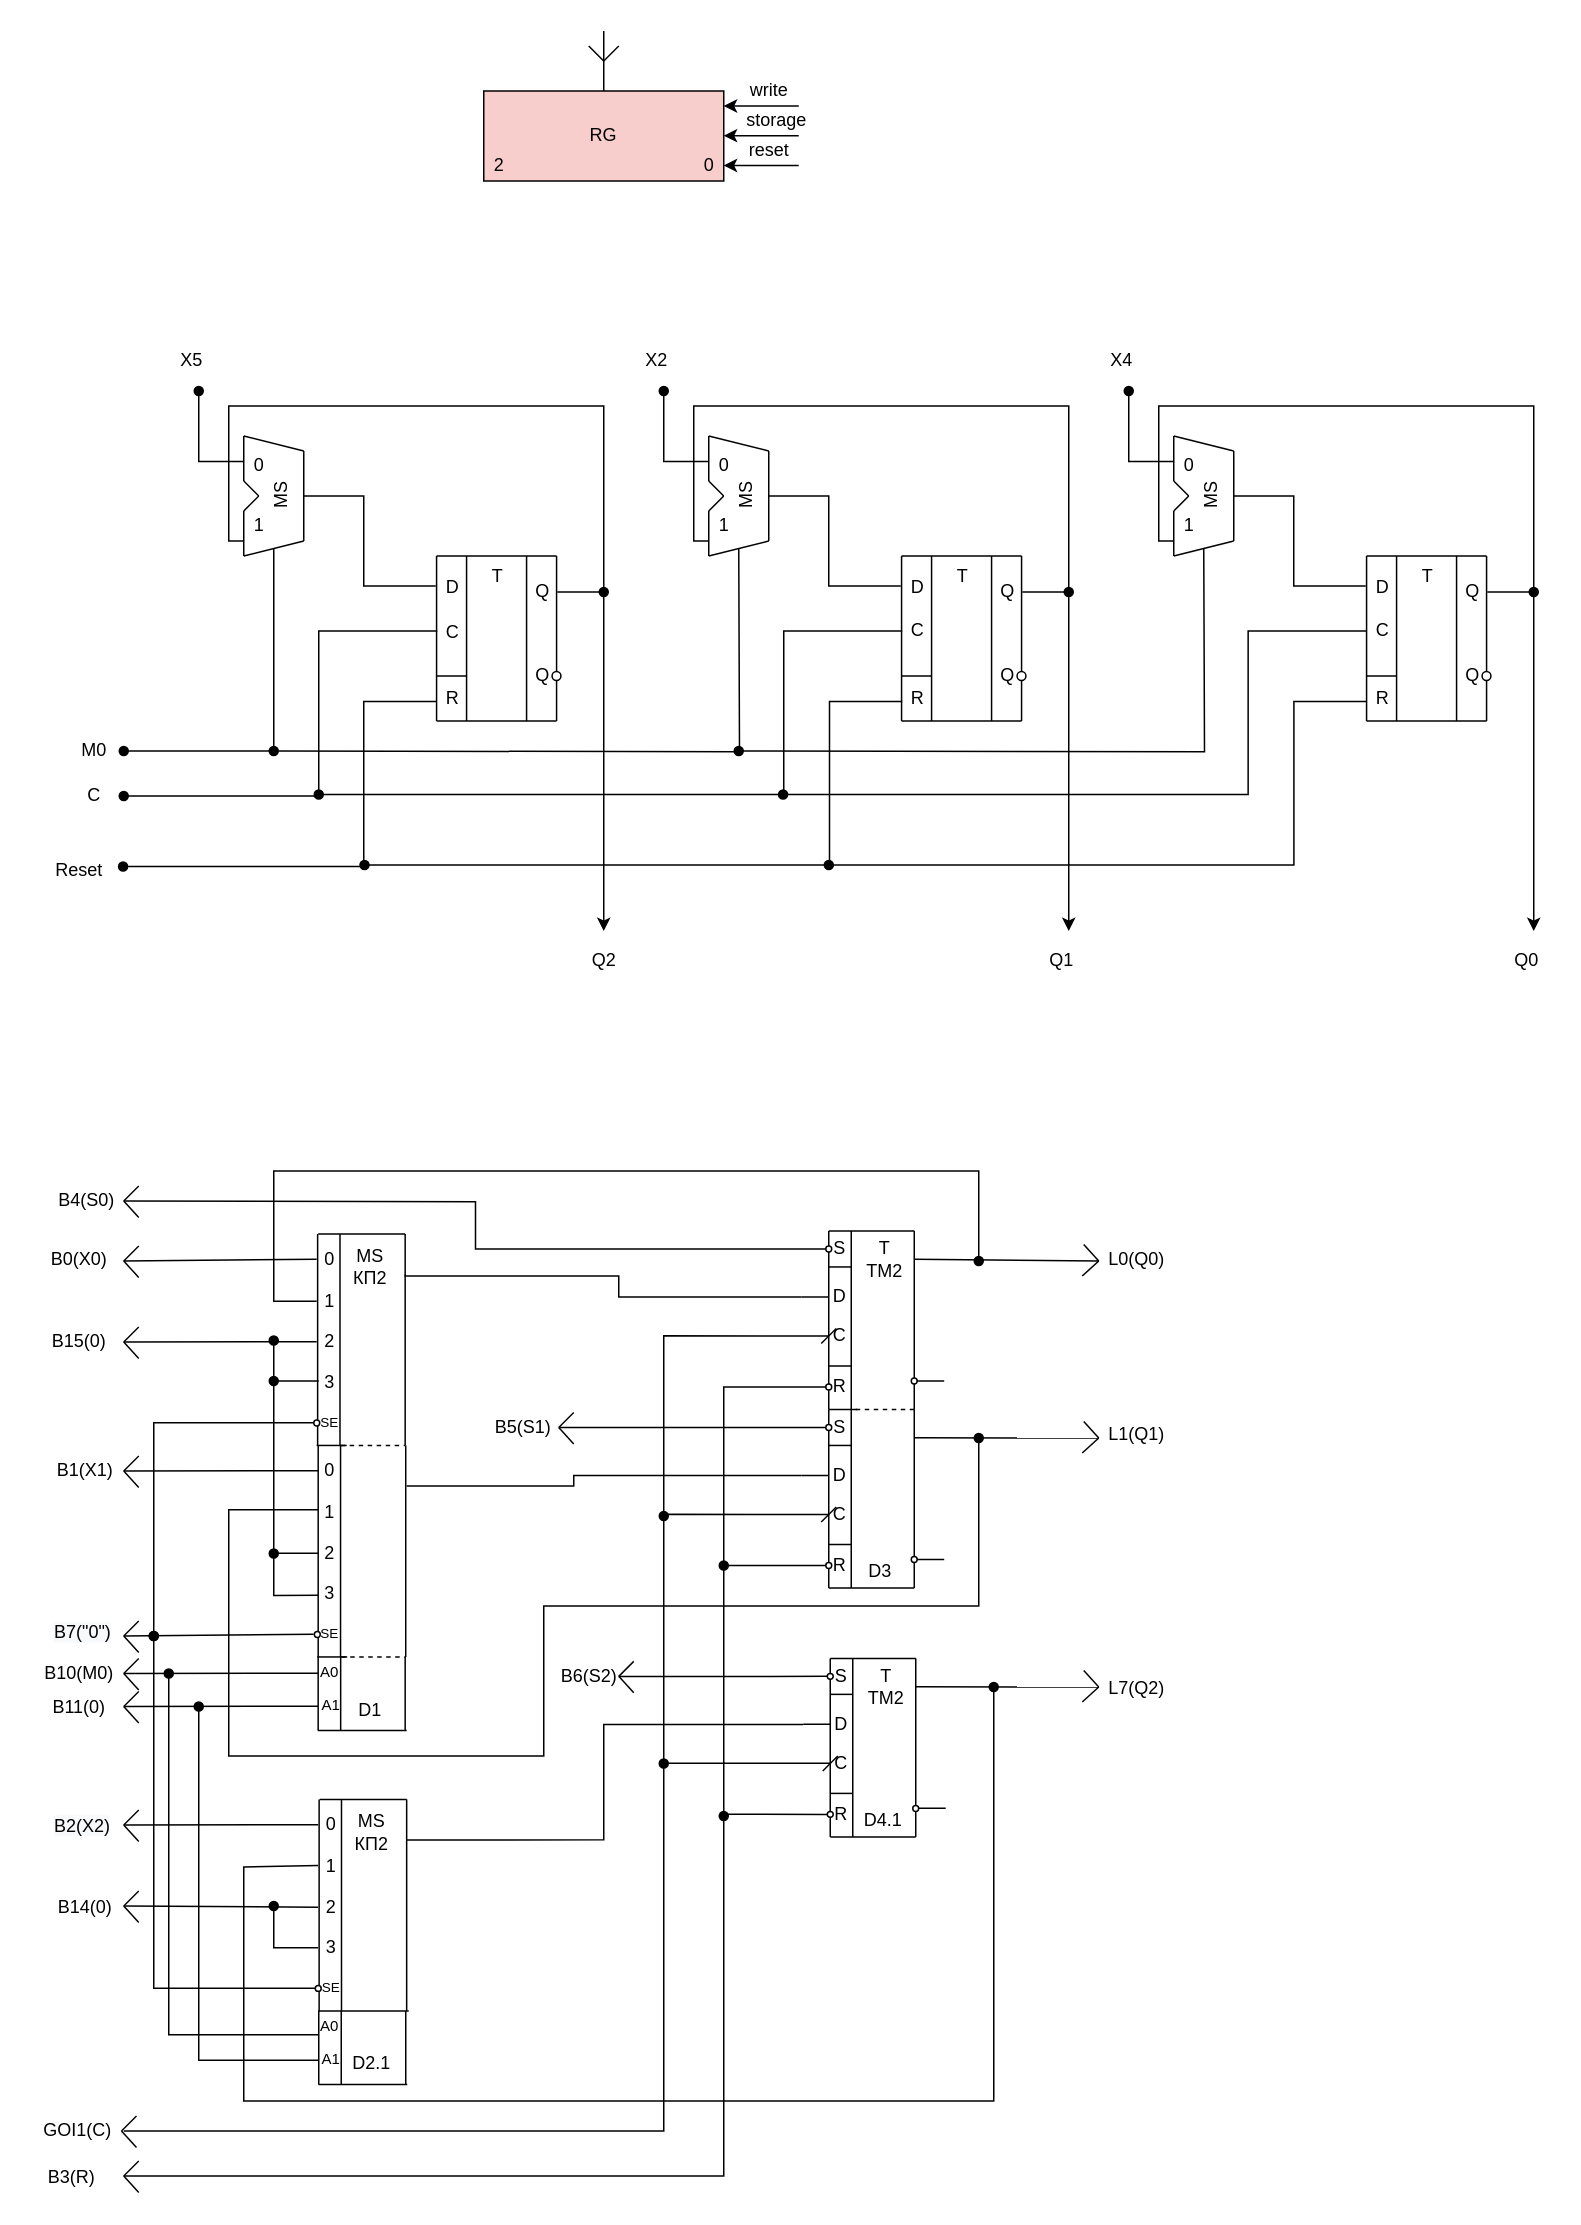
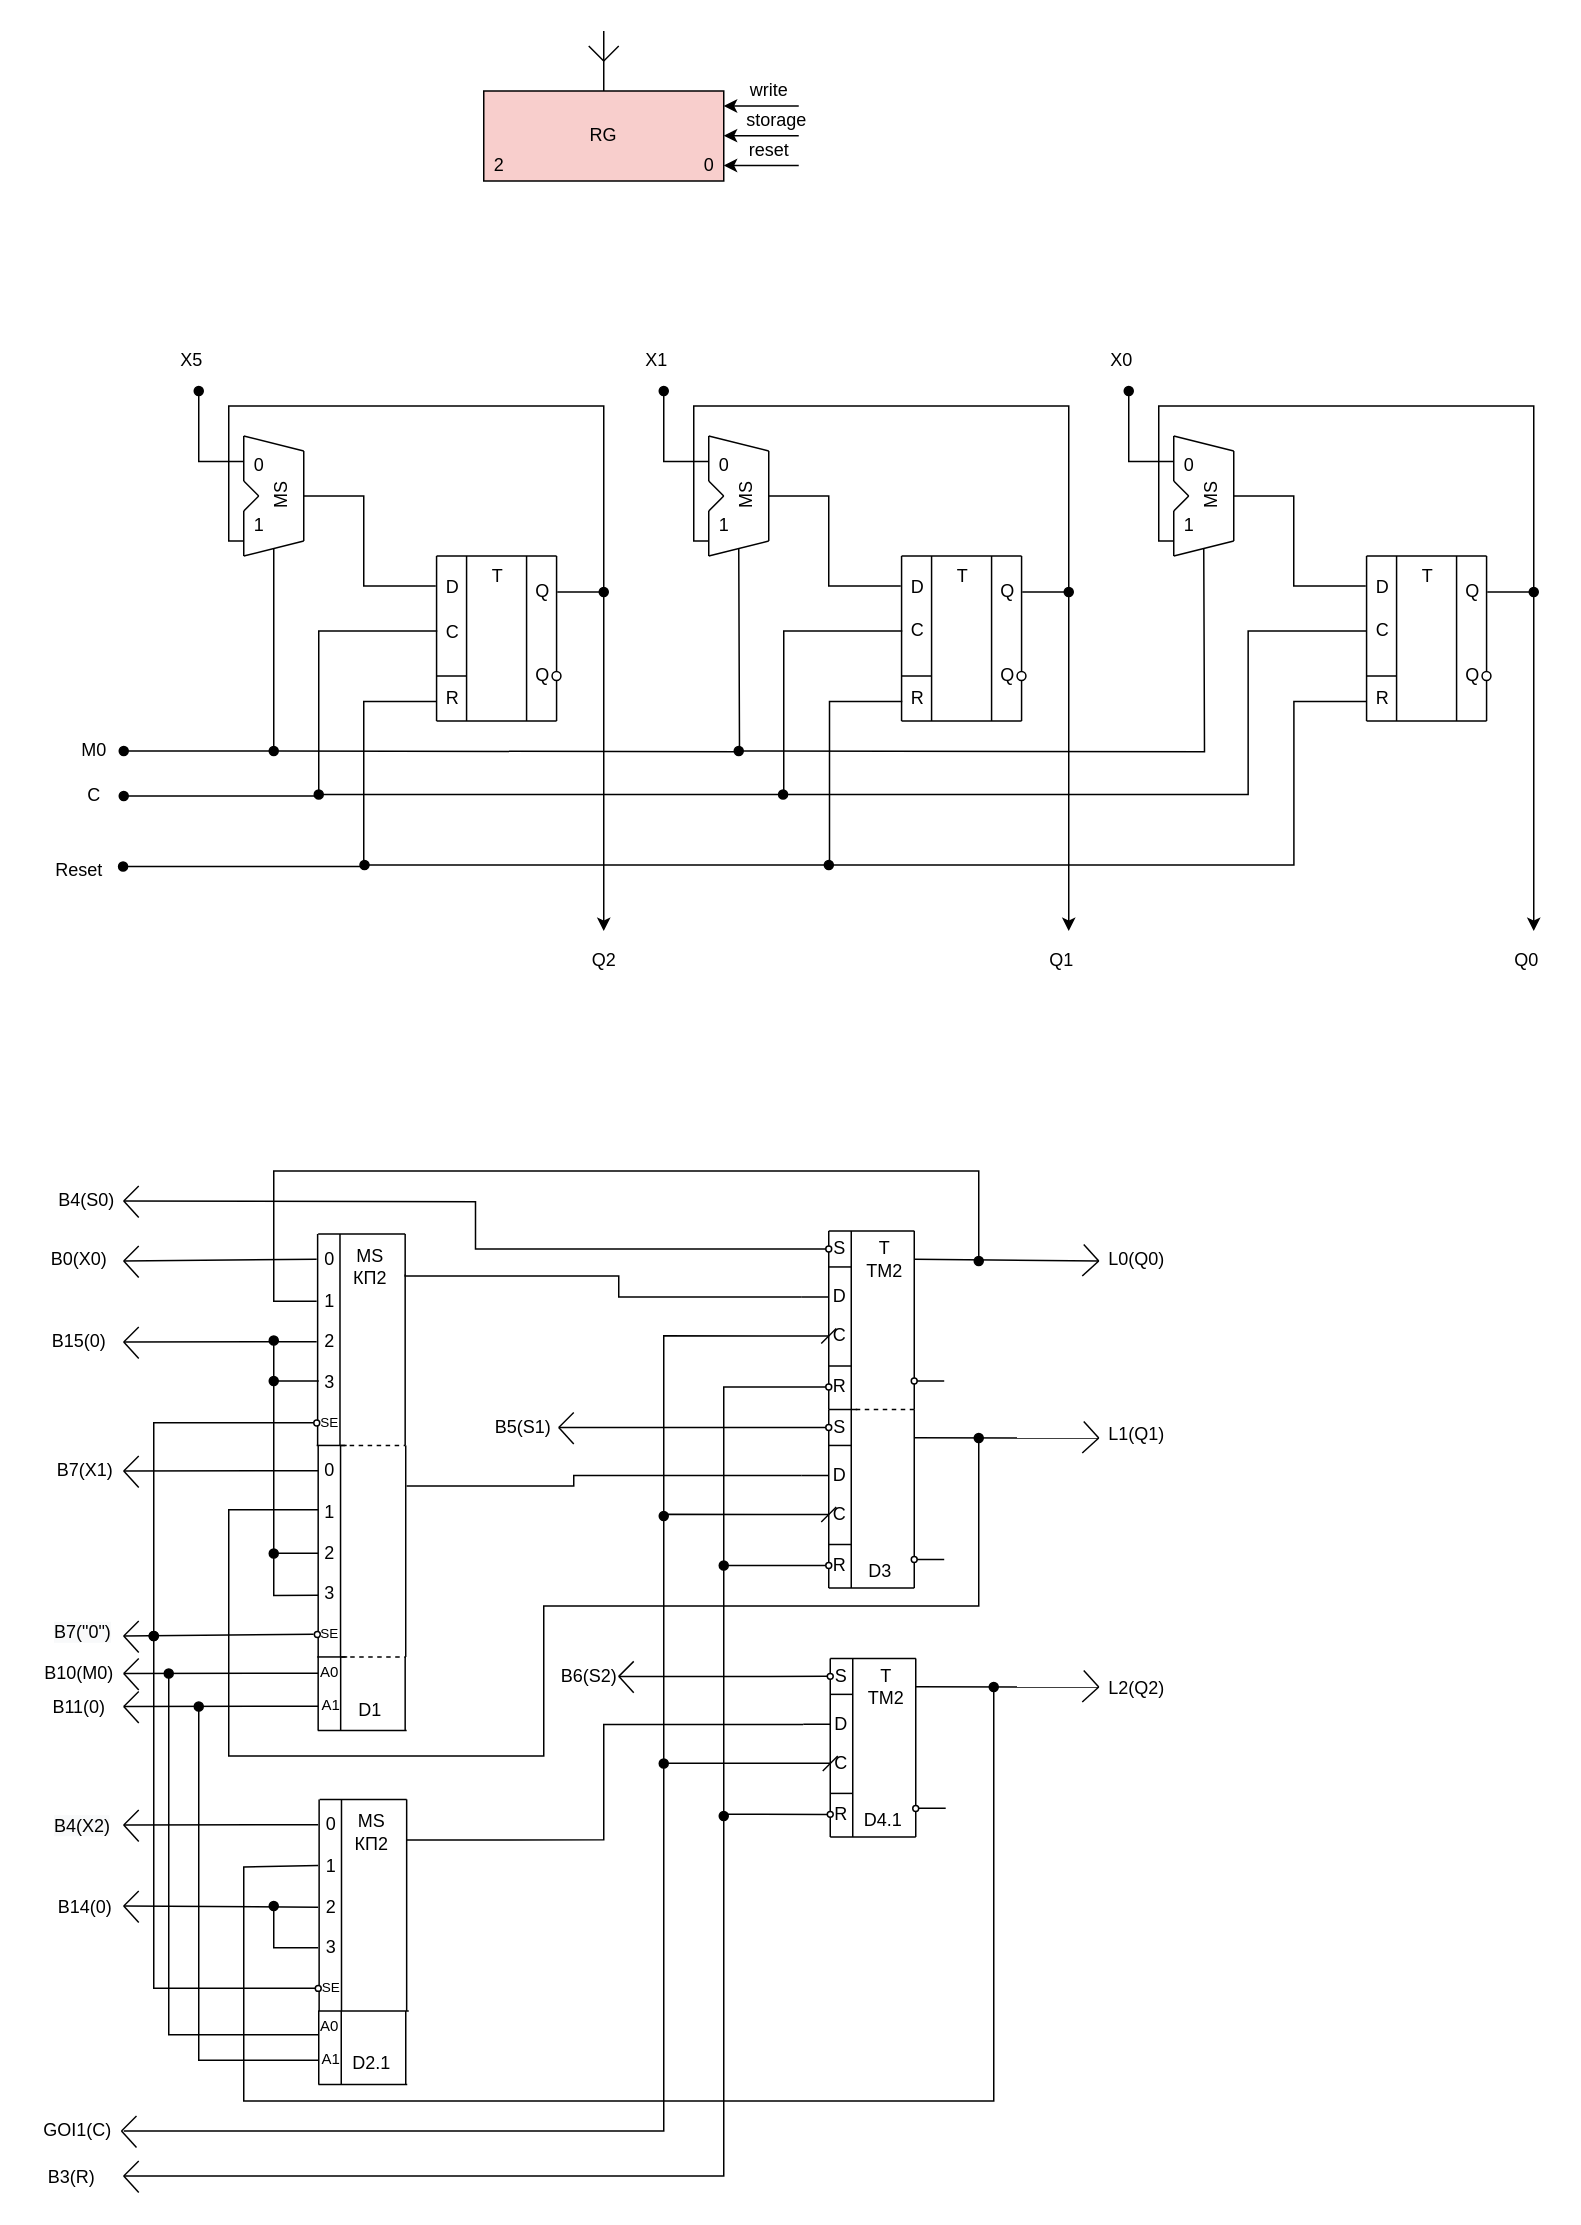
(657, 361) -> (657, 361)
(1122, 361) -> (1122, 361)
(86, 1471) -> (86, 1471)
(1137, 1688) -> (1137, 1688)
(83, 1837) -> (83, 1837)
